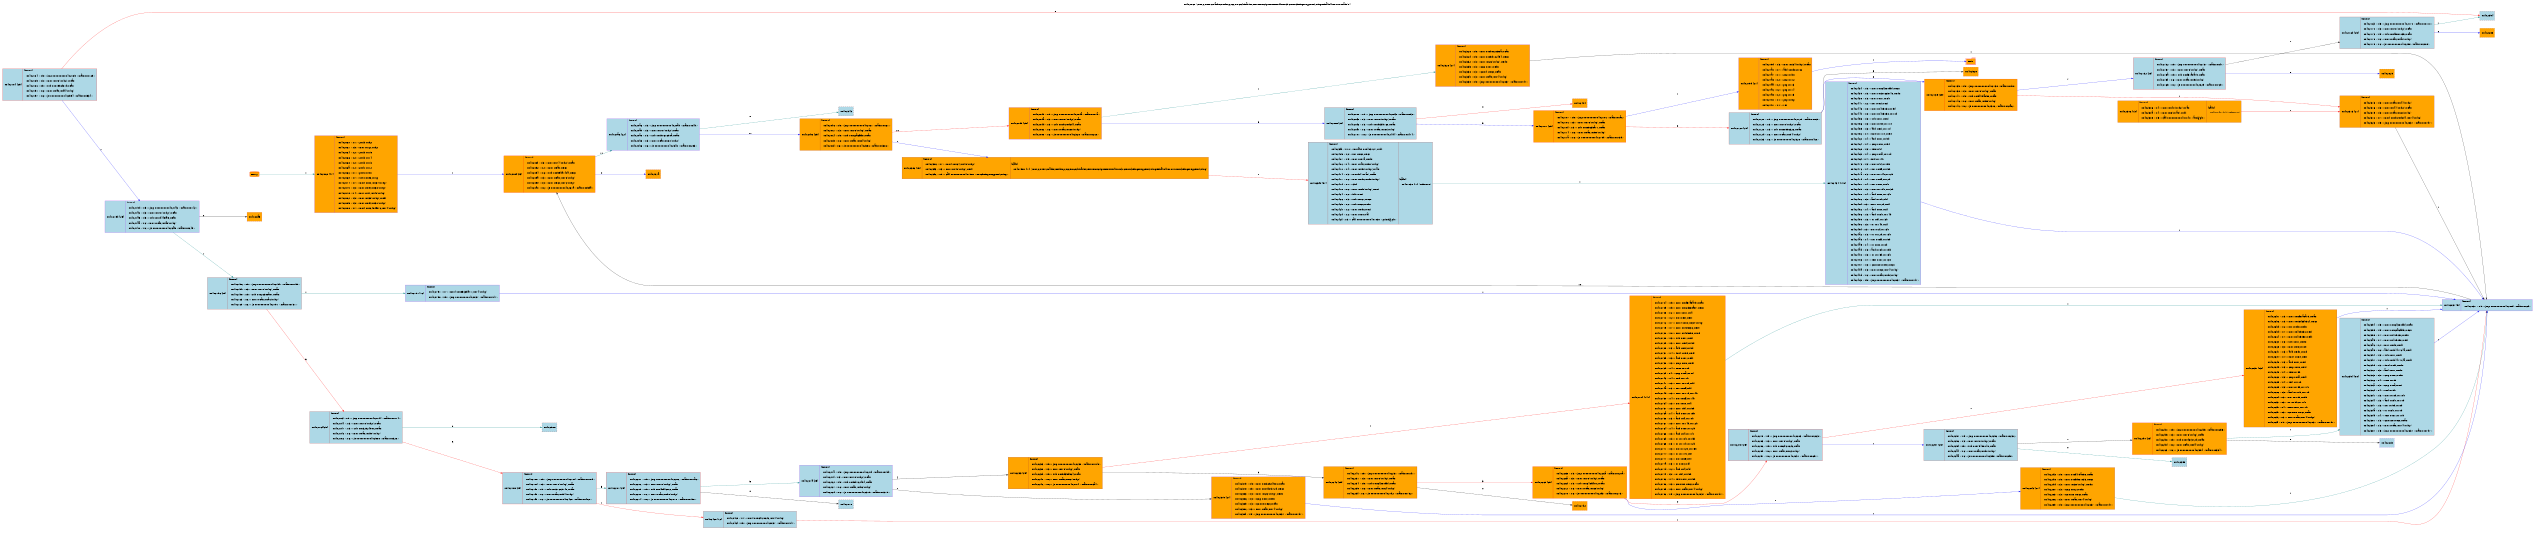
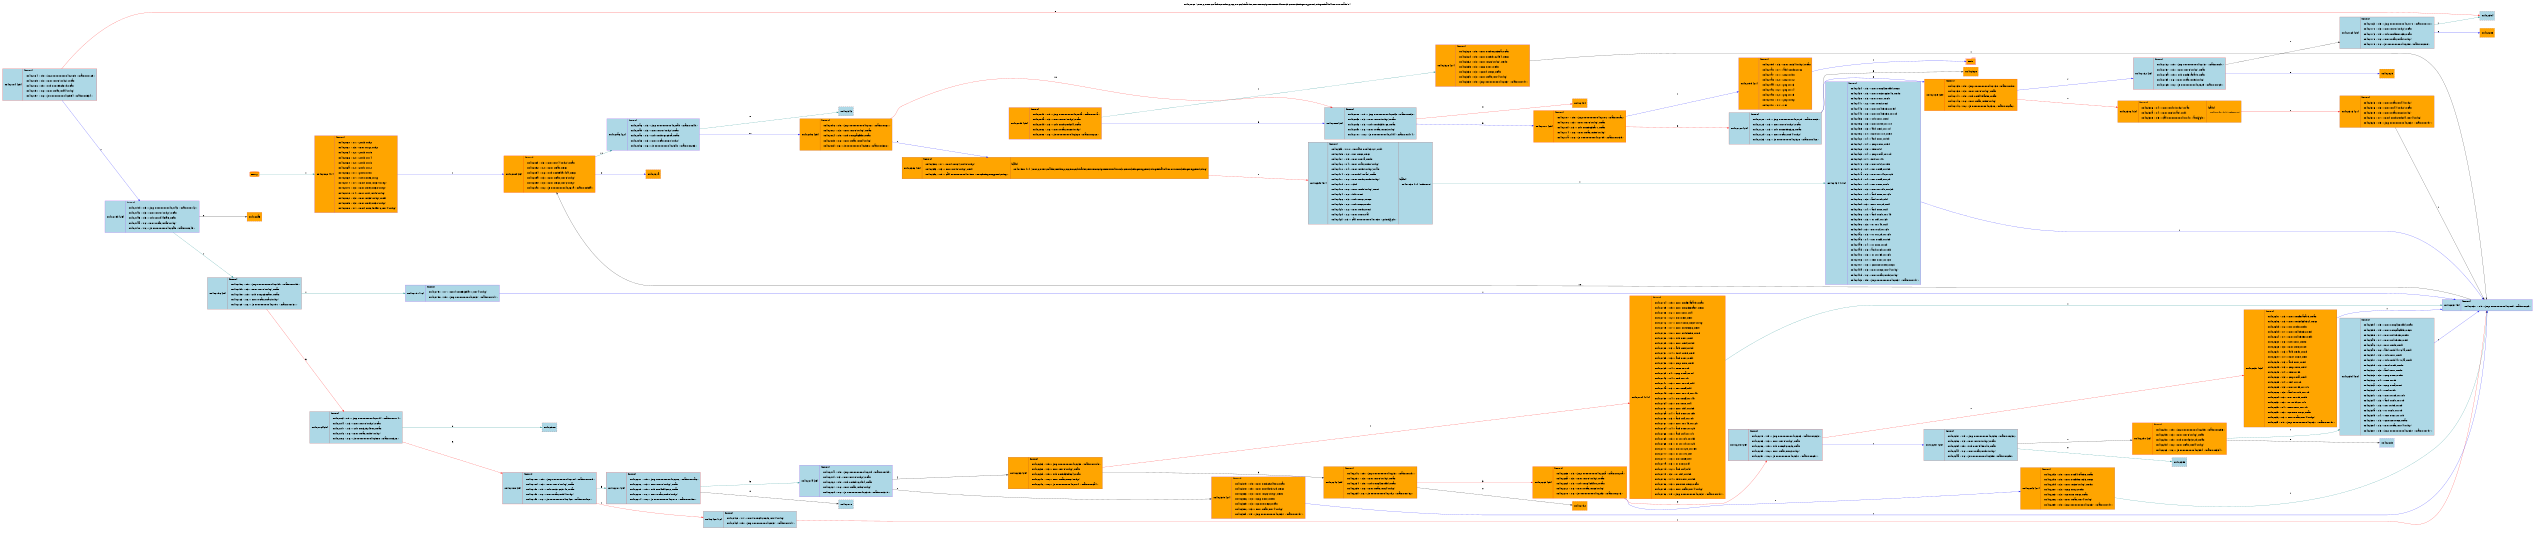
(2178, 98) -> (2067, 103)
(950, 129) -> (1106, 91)
